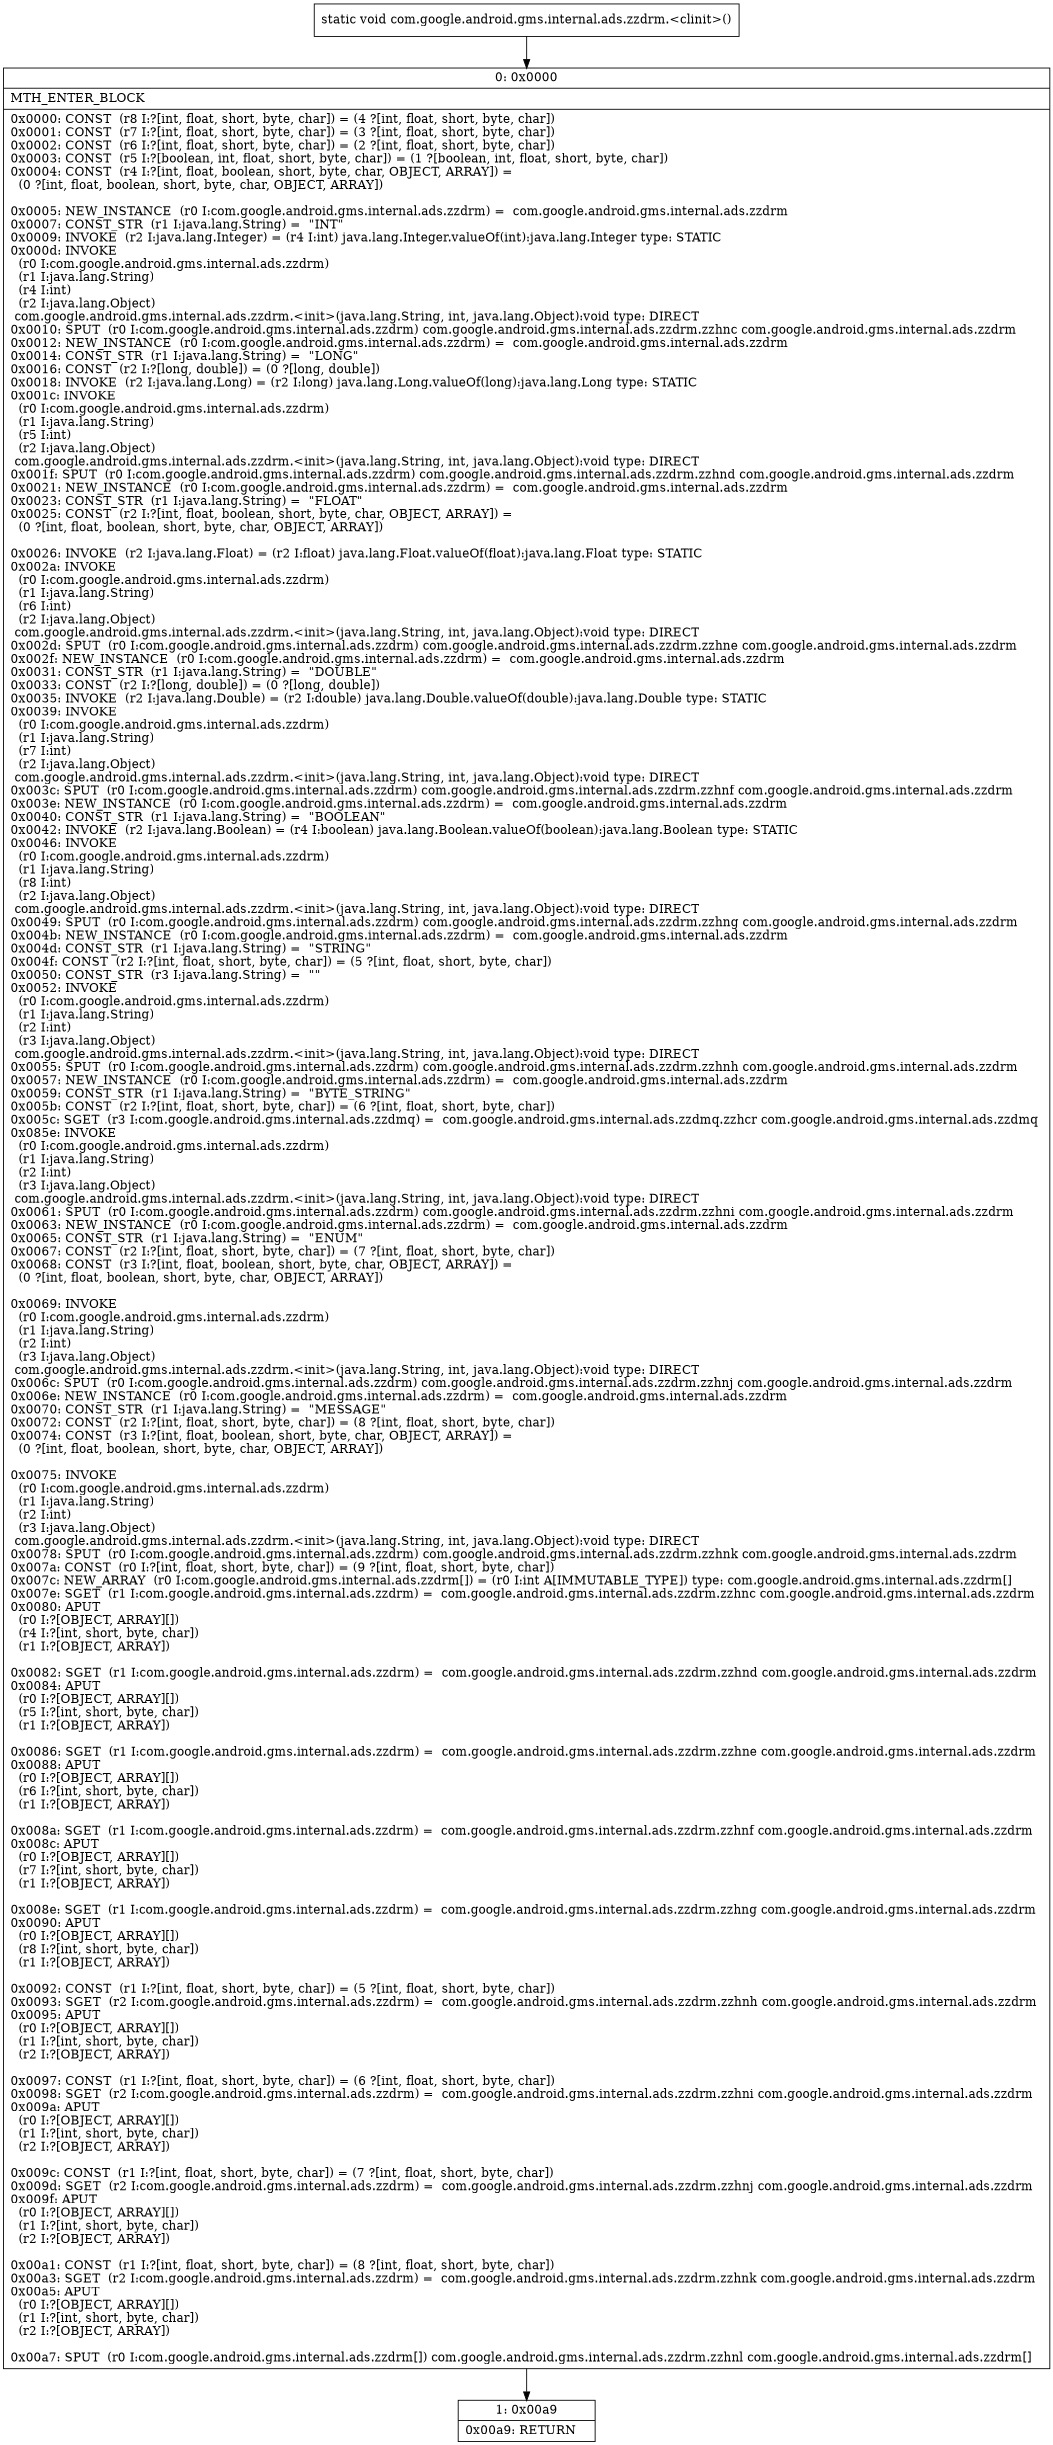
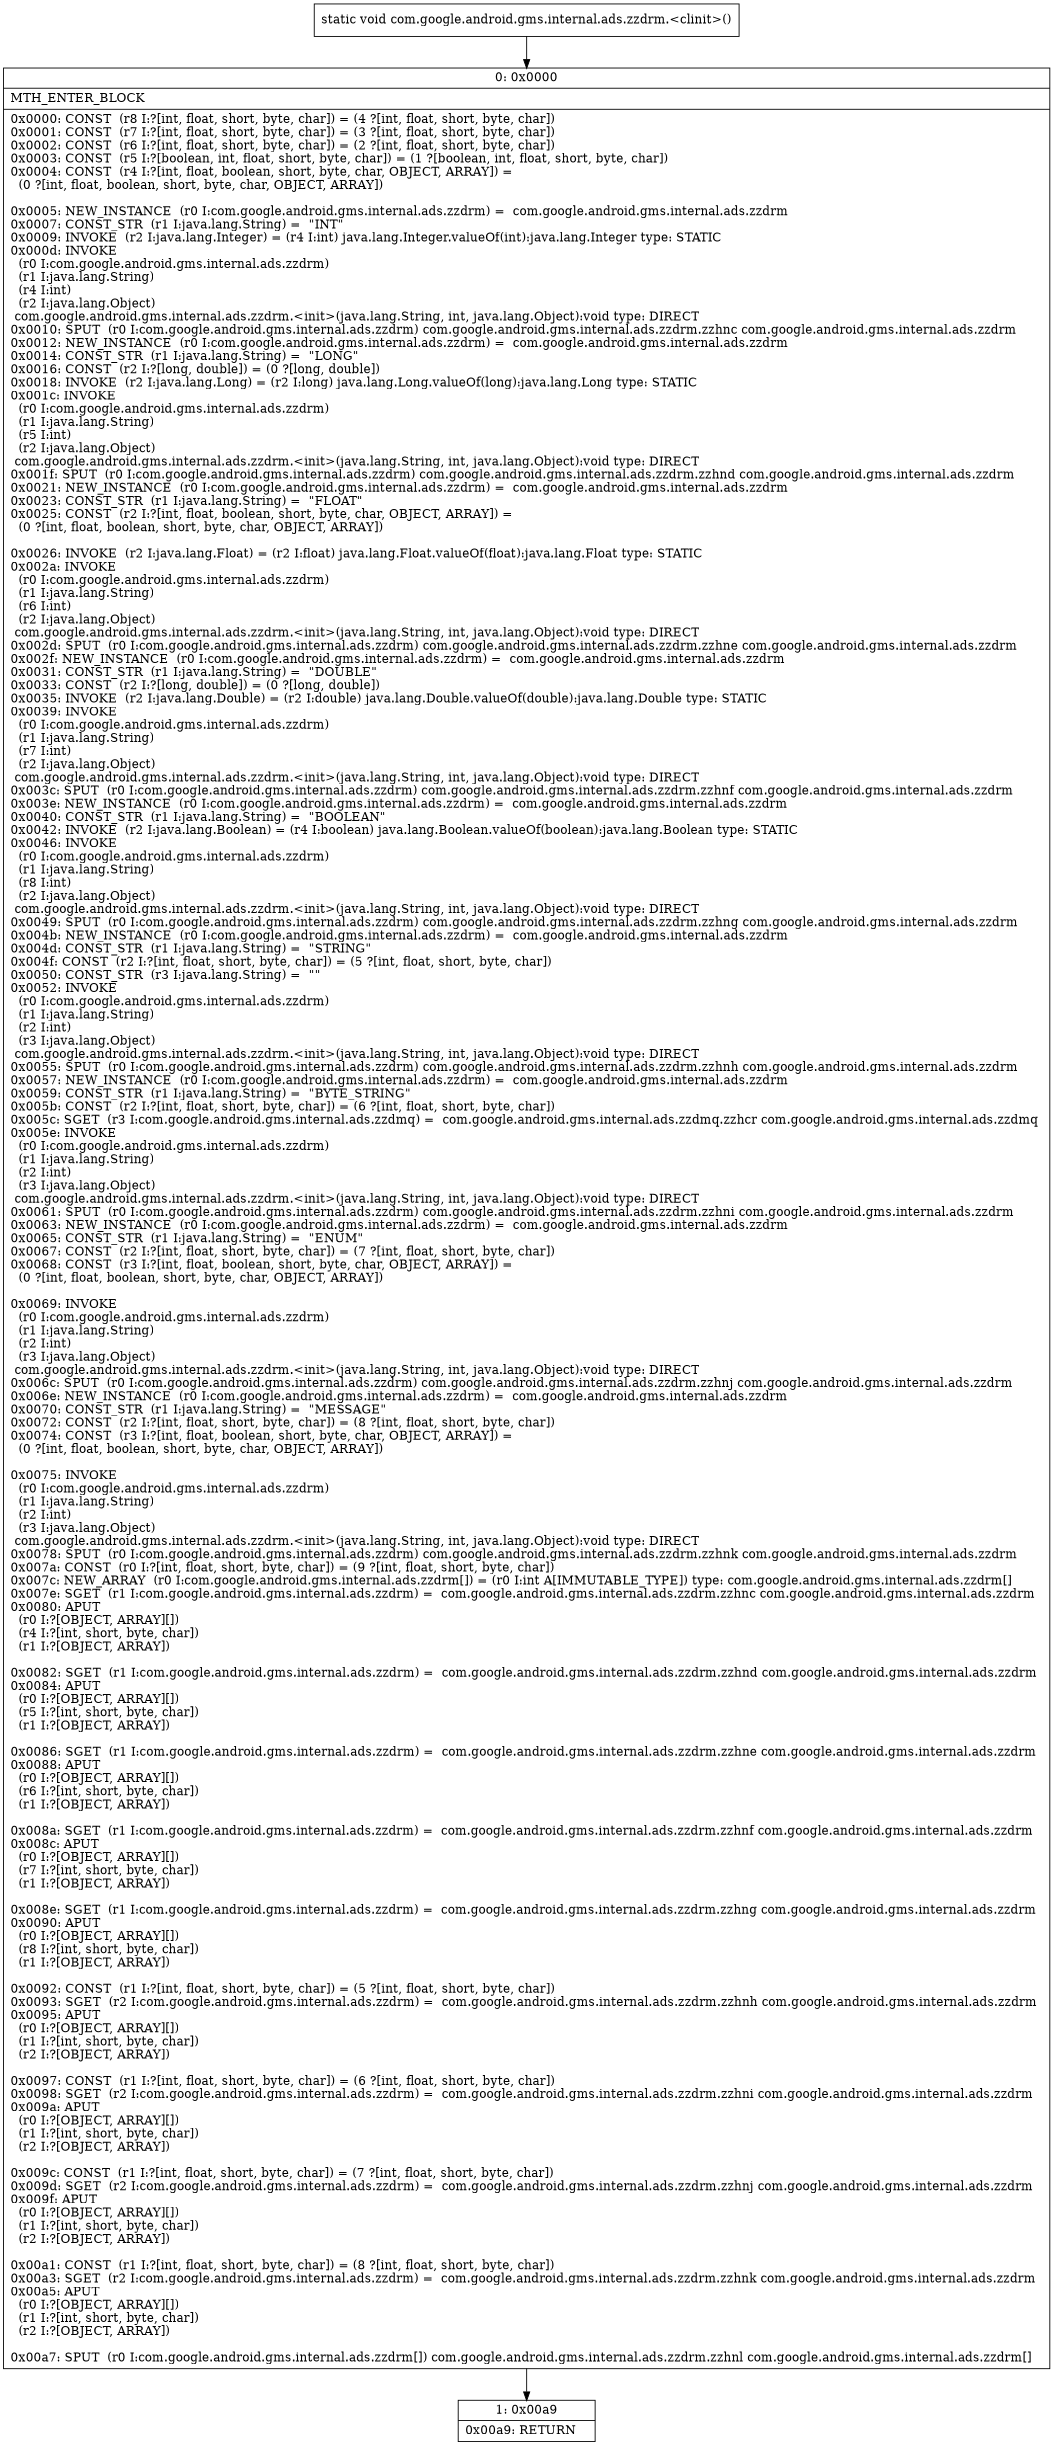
(68, 1133) -> (68, 1133)
